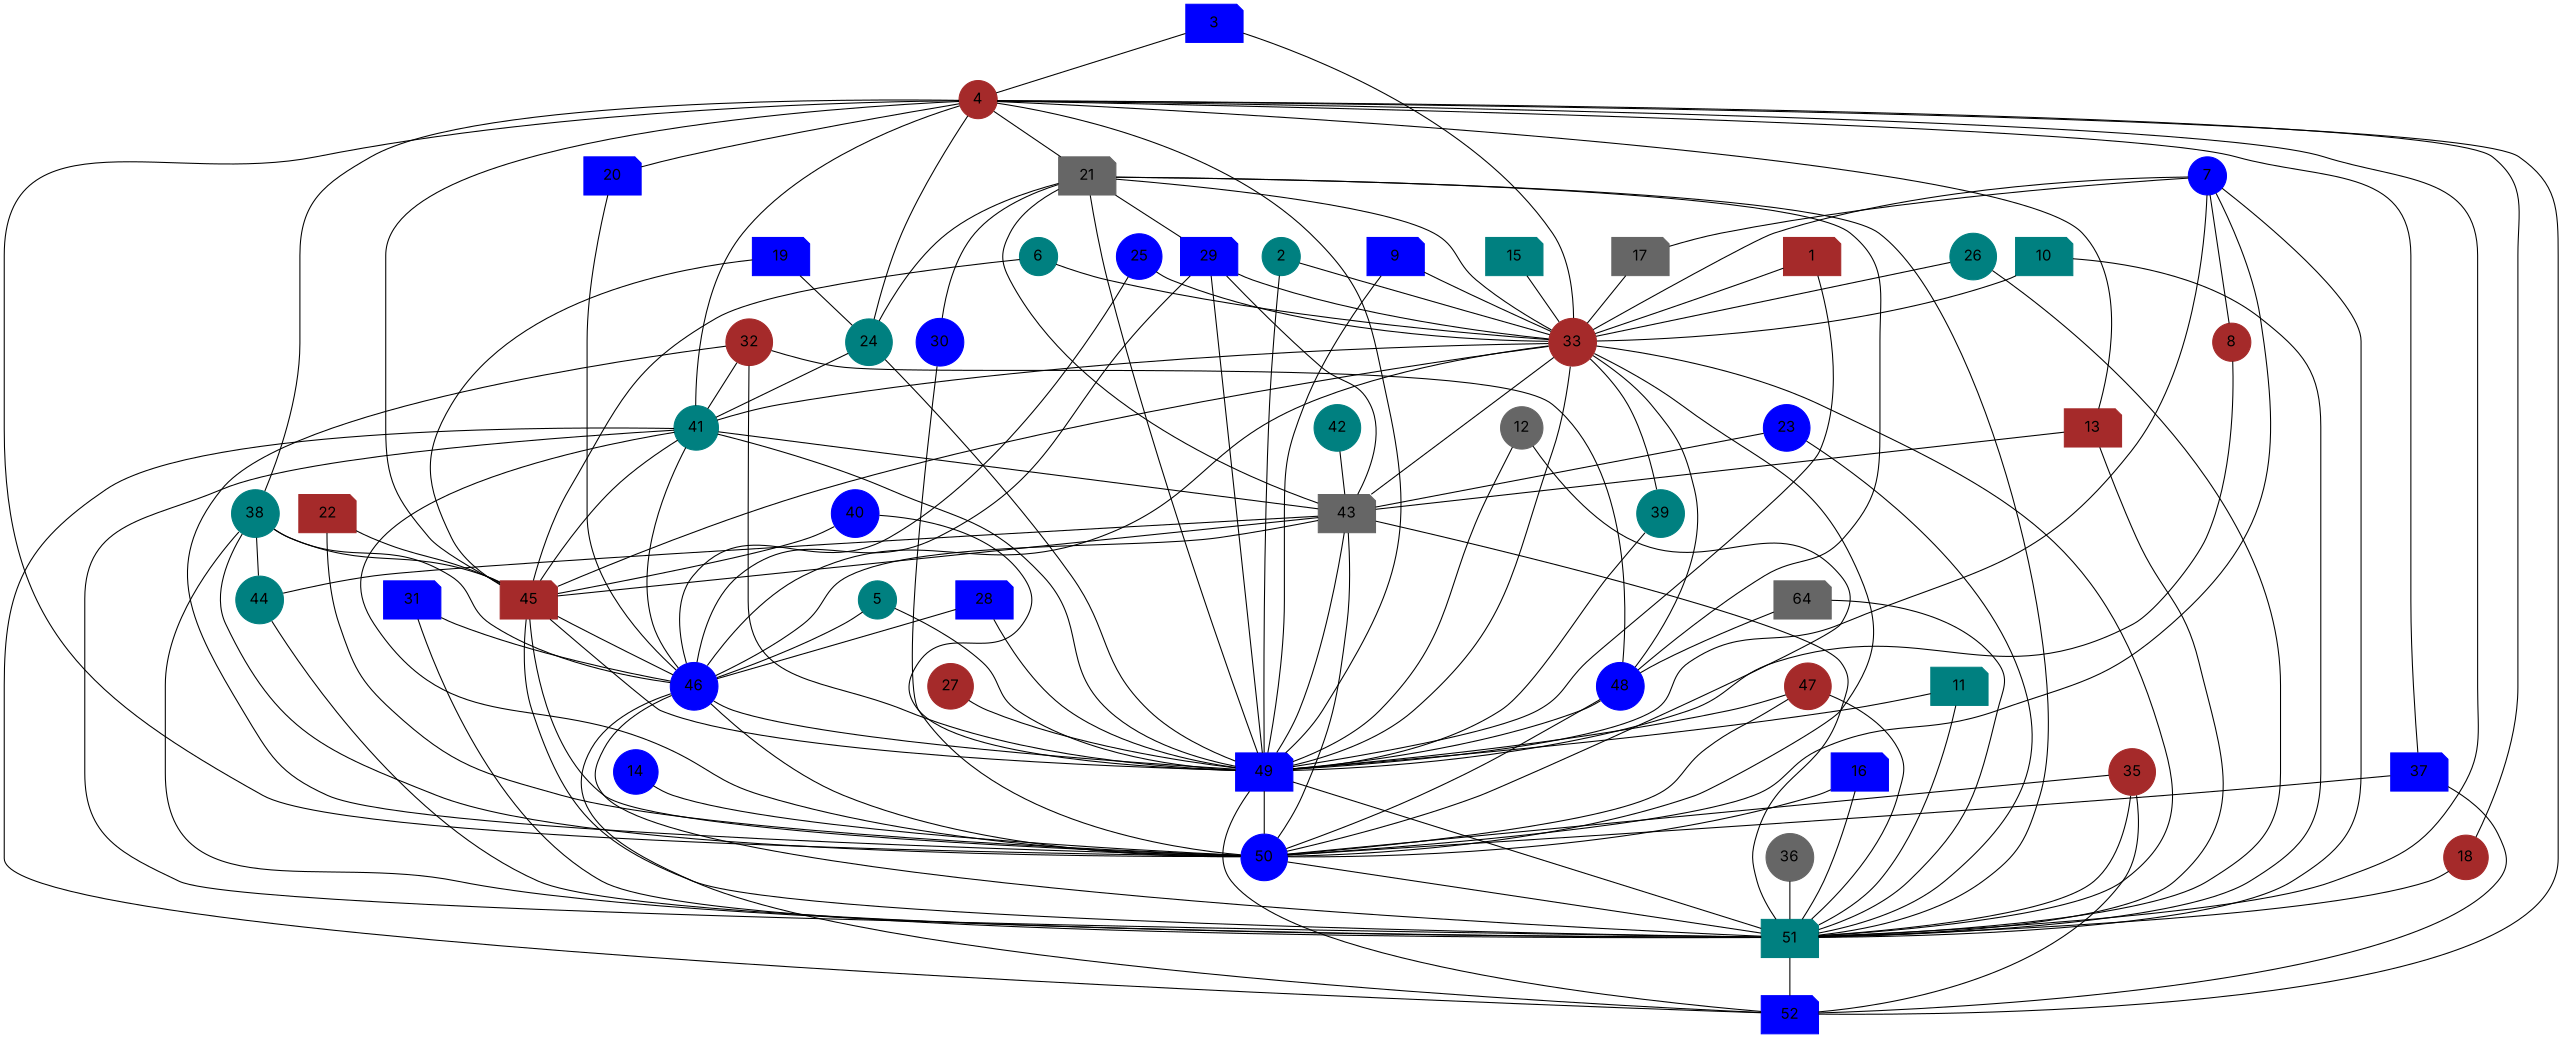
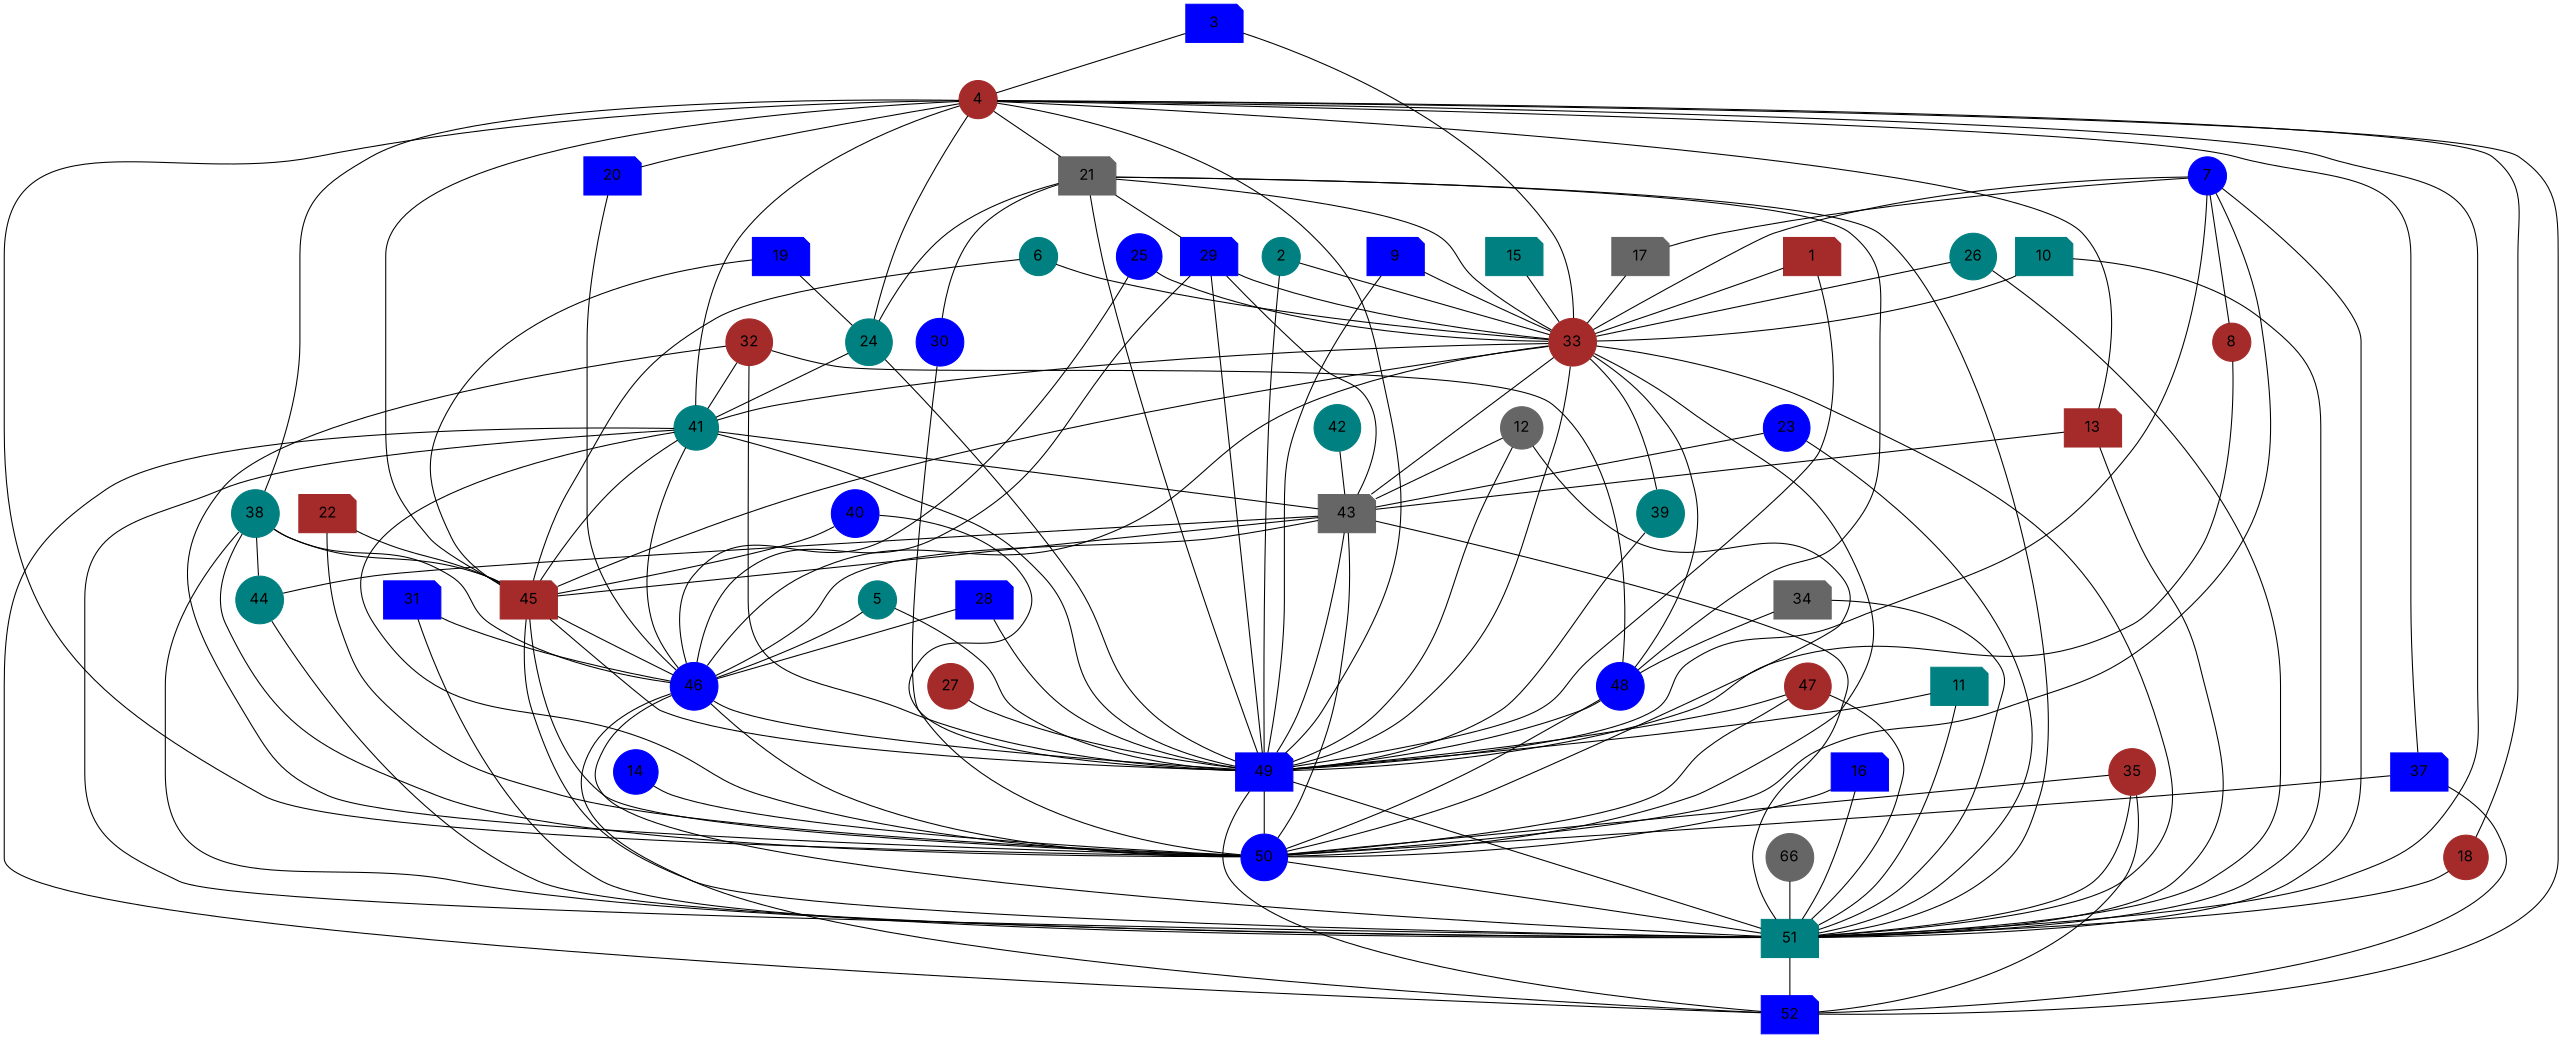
(1108, 391) -> (1439, 468)
(1803, 600) -> (1803, 600)
(1790, 857) -> (1790, 857)
